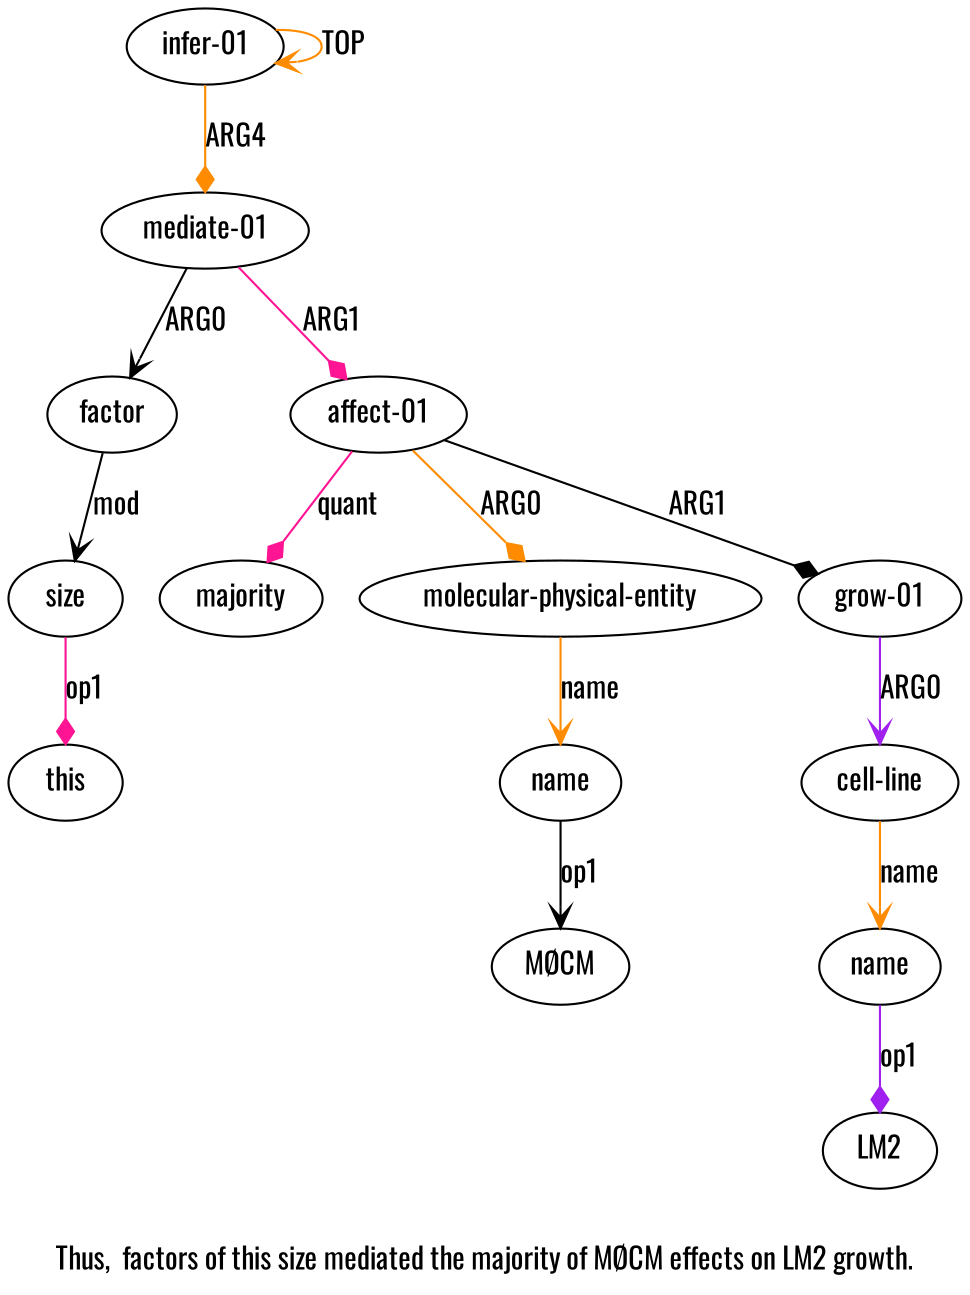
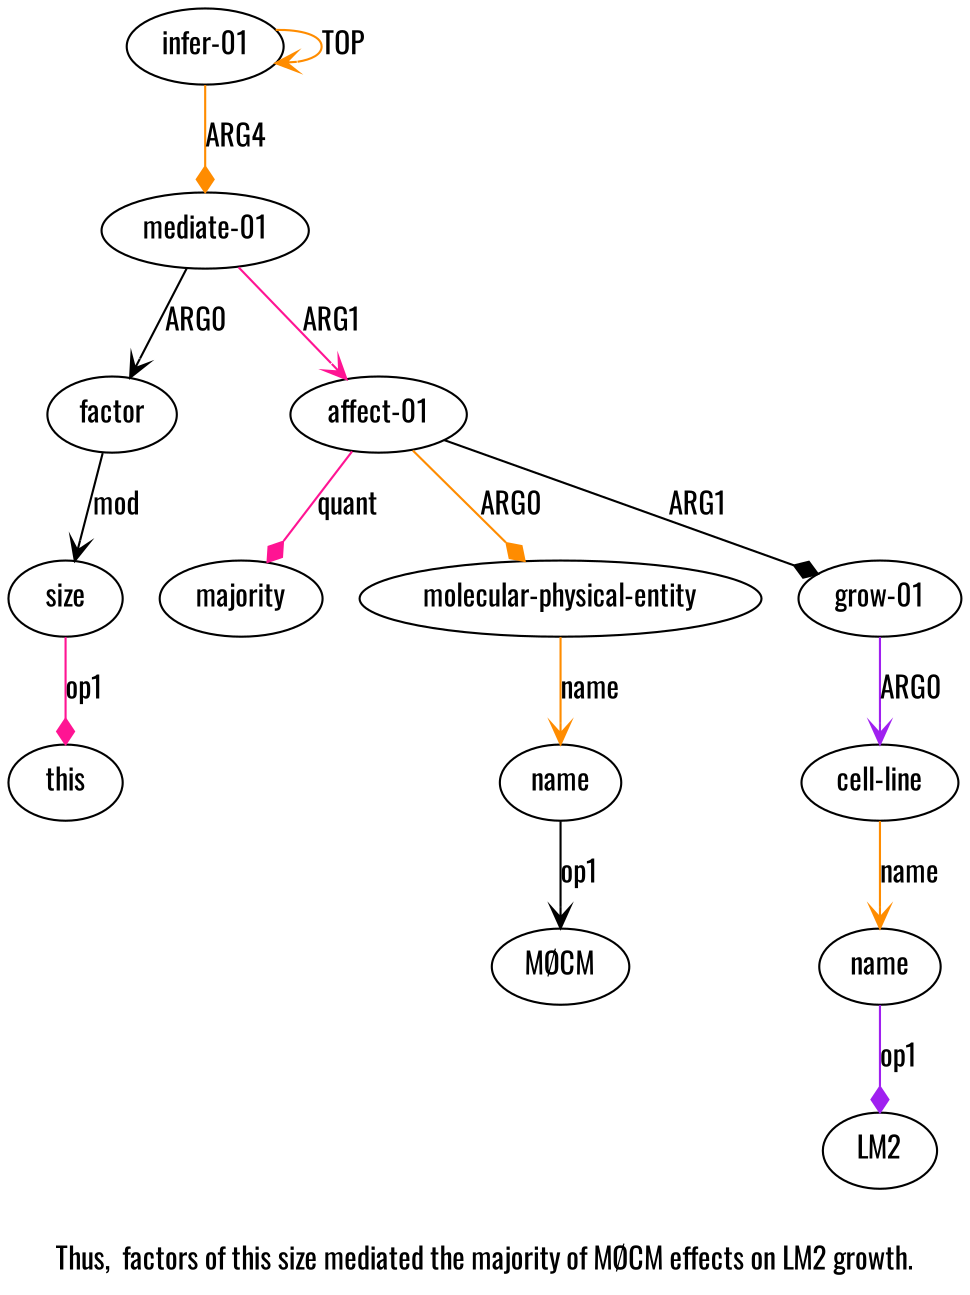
(285, 315) -> (285, 315)
